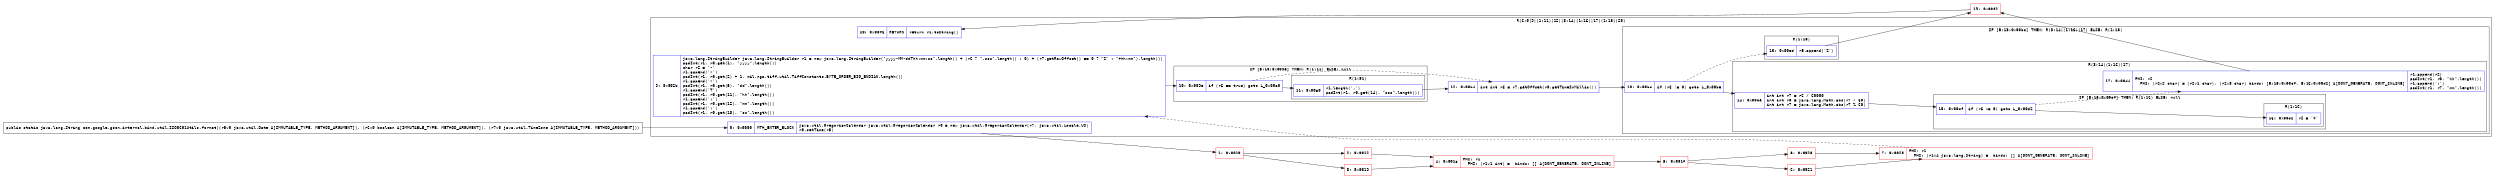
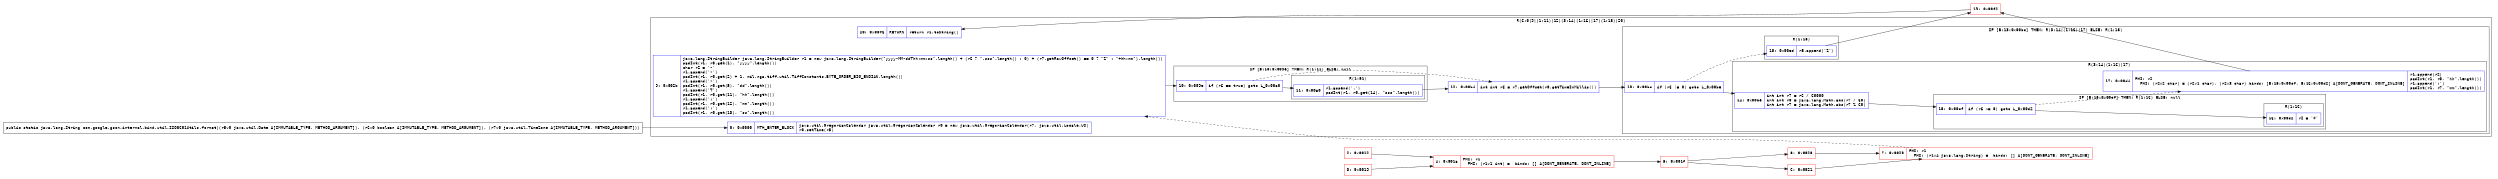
(1343, 88) -> (1343, 88)
(1230, 153) -> none
